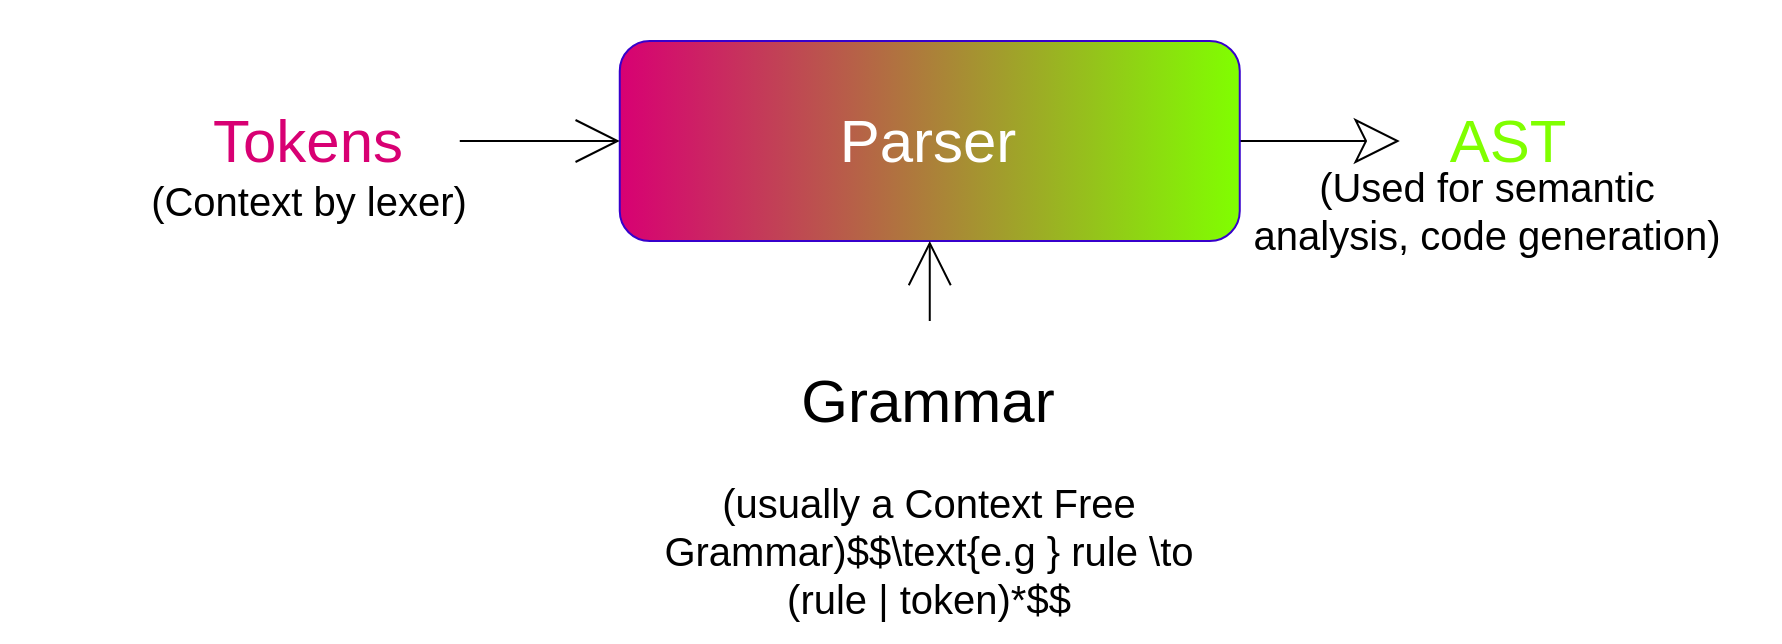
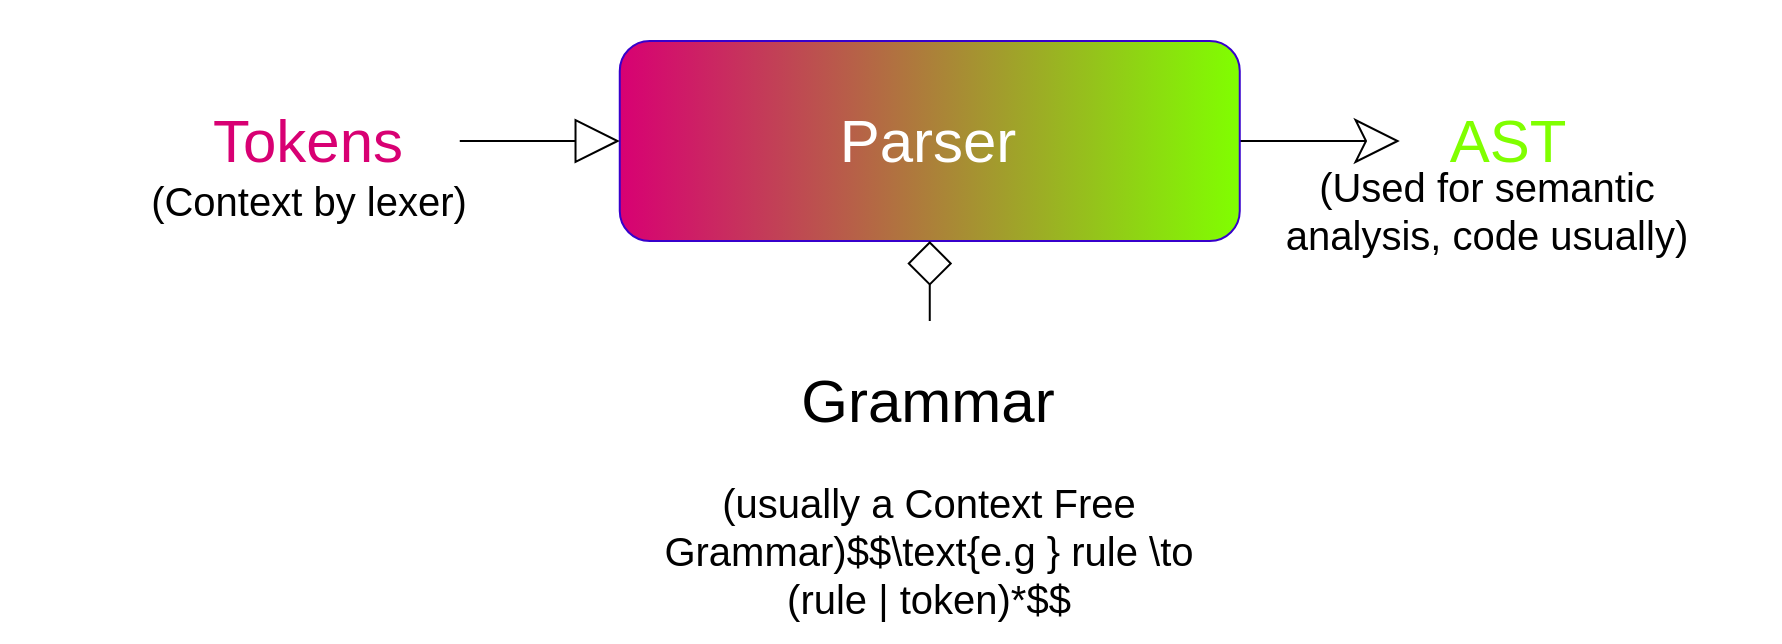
(594, 141) -> (574, 141)
(1488, 211) -> (1488, 211)
(930, 266) -> (930, 285)
